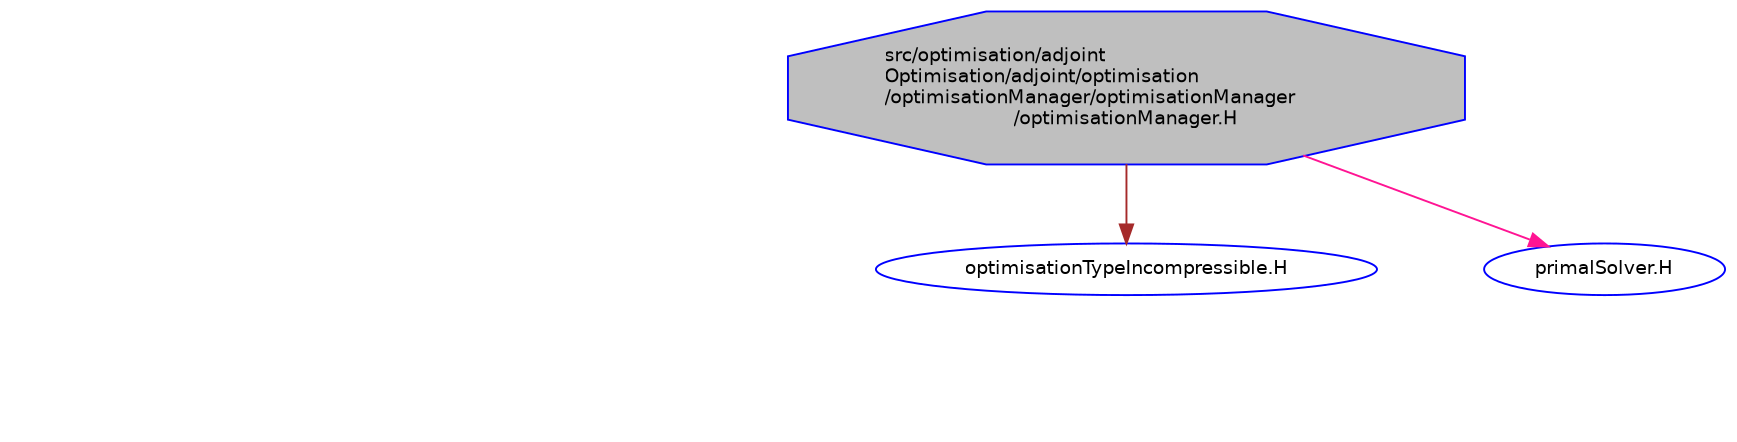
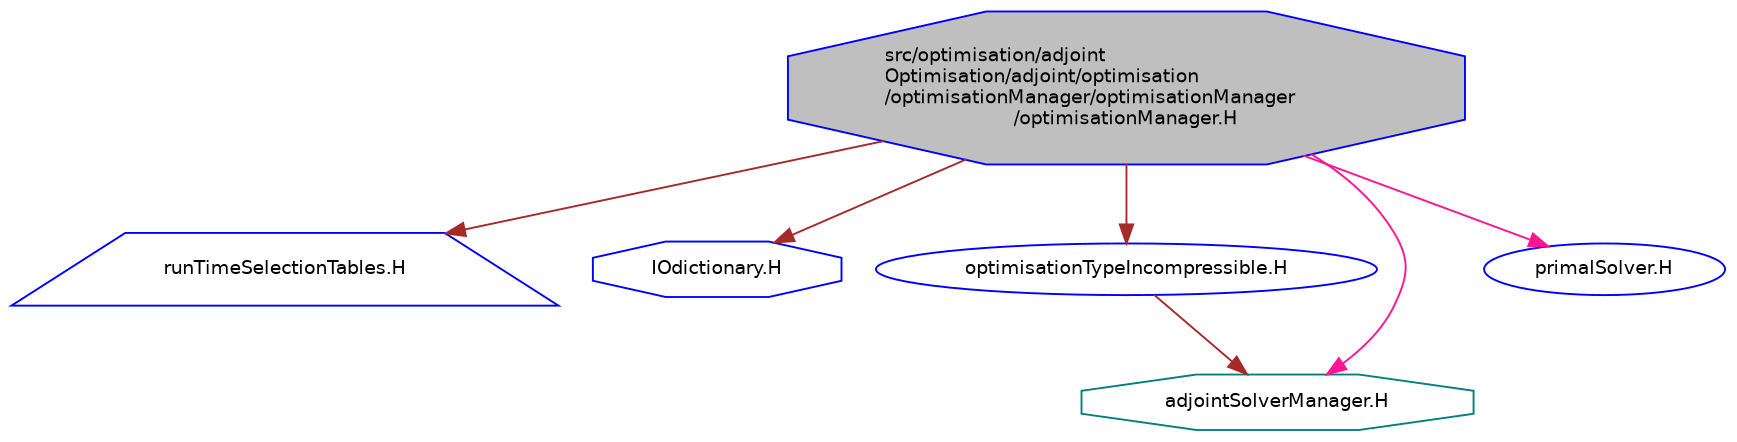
none -> (285, 269)
none -> (717, 269)
none -> (1278, 402)
